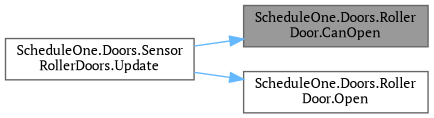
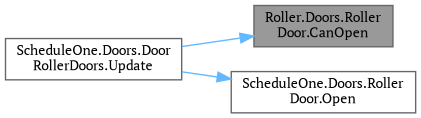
(336, 26) -> (323, 26)
(100, 59) -> (94, 59)
